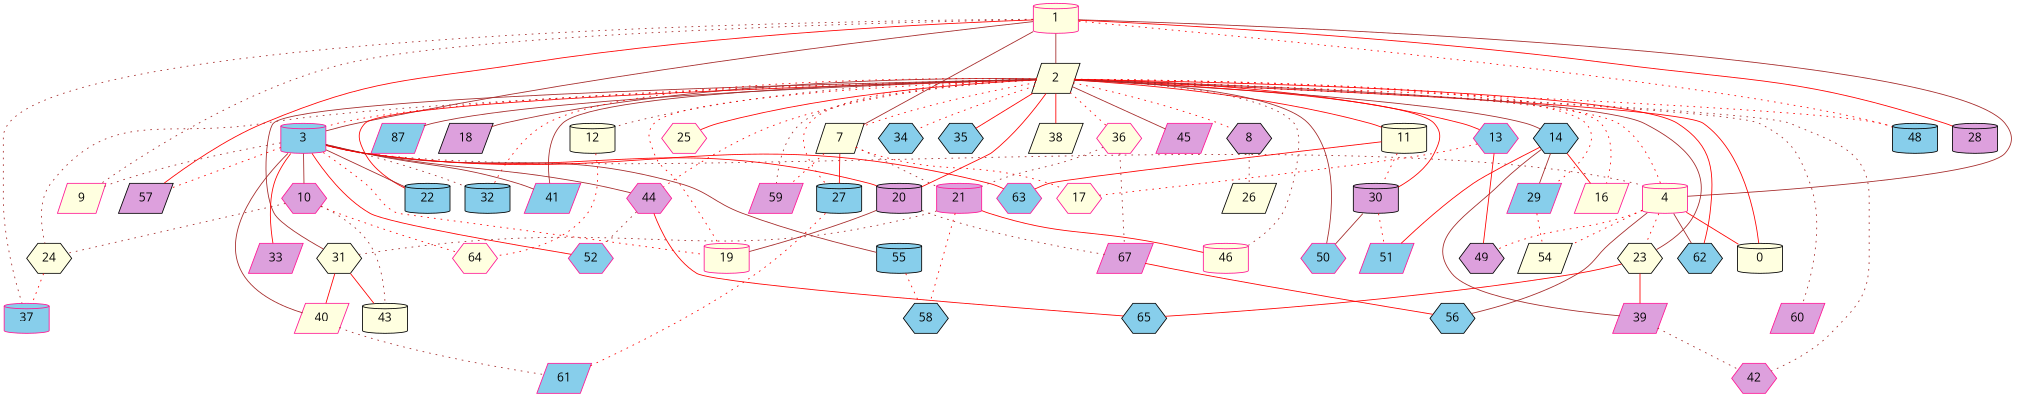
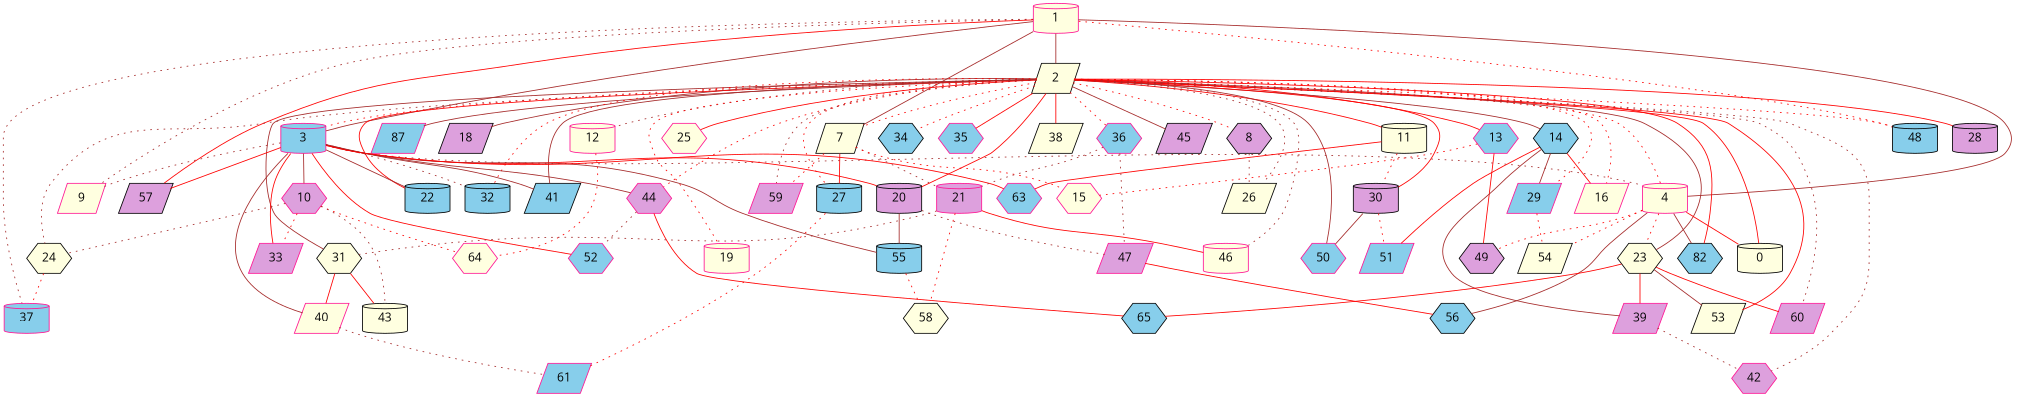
(1518, 53) -> (1515, 86)
none -> (1253, 108)
(592, 138) -> (592, 138)
(961, 138) -> (961, 138)
(1119, 138) -> (1119, 138)
(1184, 138) -> (1184, 138)
(225, 168) -> (225, 168)
(552, 198) -> (552, 198)
(1079, 198) -> (1079, 198)
(503, 228) -> none
(829, 228) -> (899, 228)
none -> (288, 233)
(1125, 258) -> (1125, 258)
(1700, 258) -> (1700, 258)
none -> (1717, 291)
(926, 318) -> (926, 318)
none -> (1718, 318)
